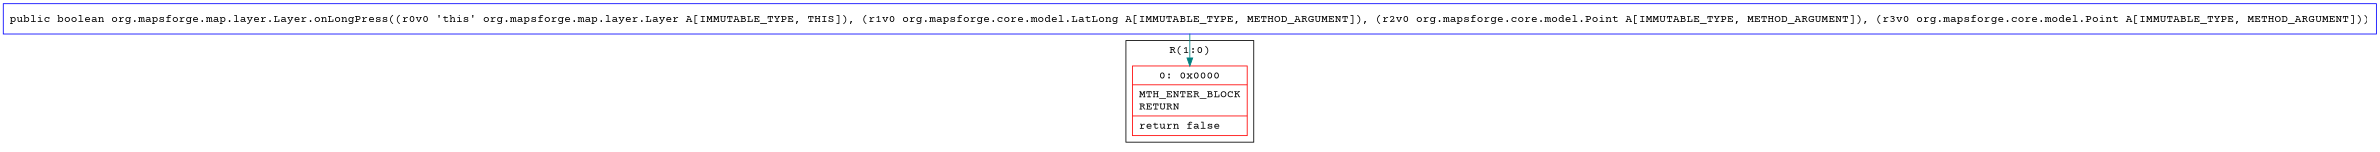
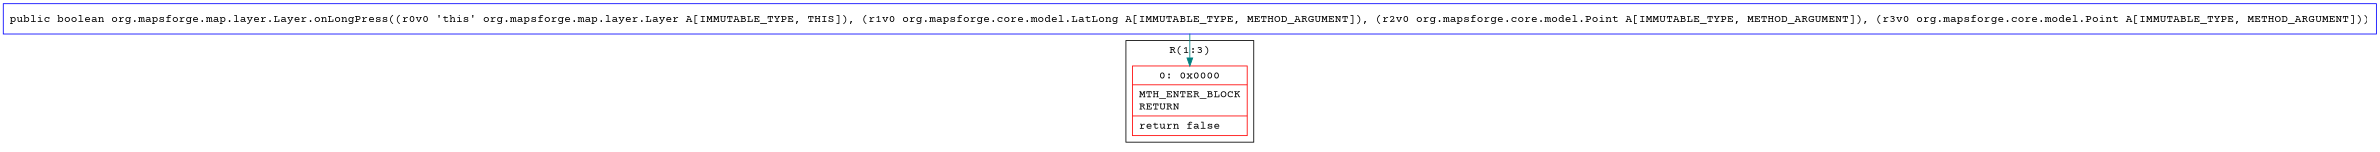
(1190, 50) -> (1190, 50)
